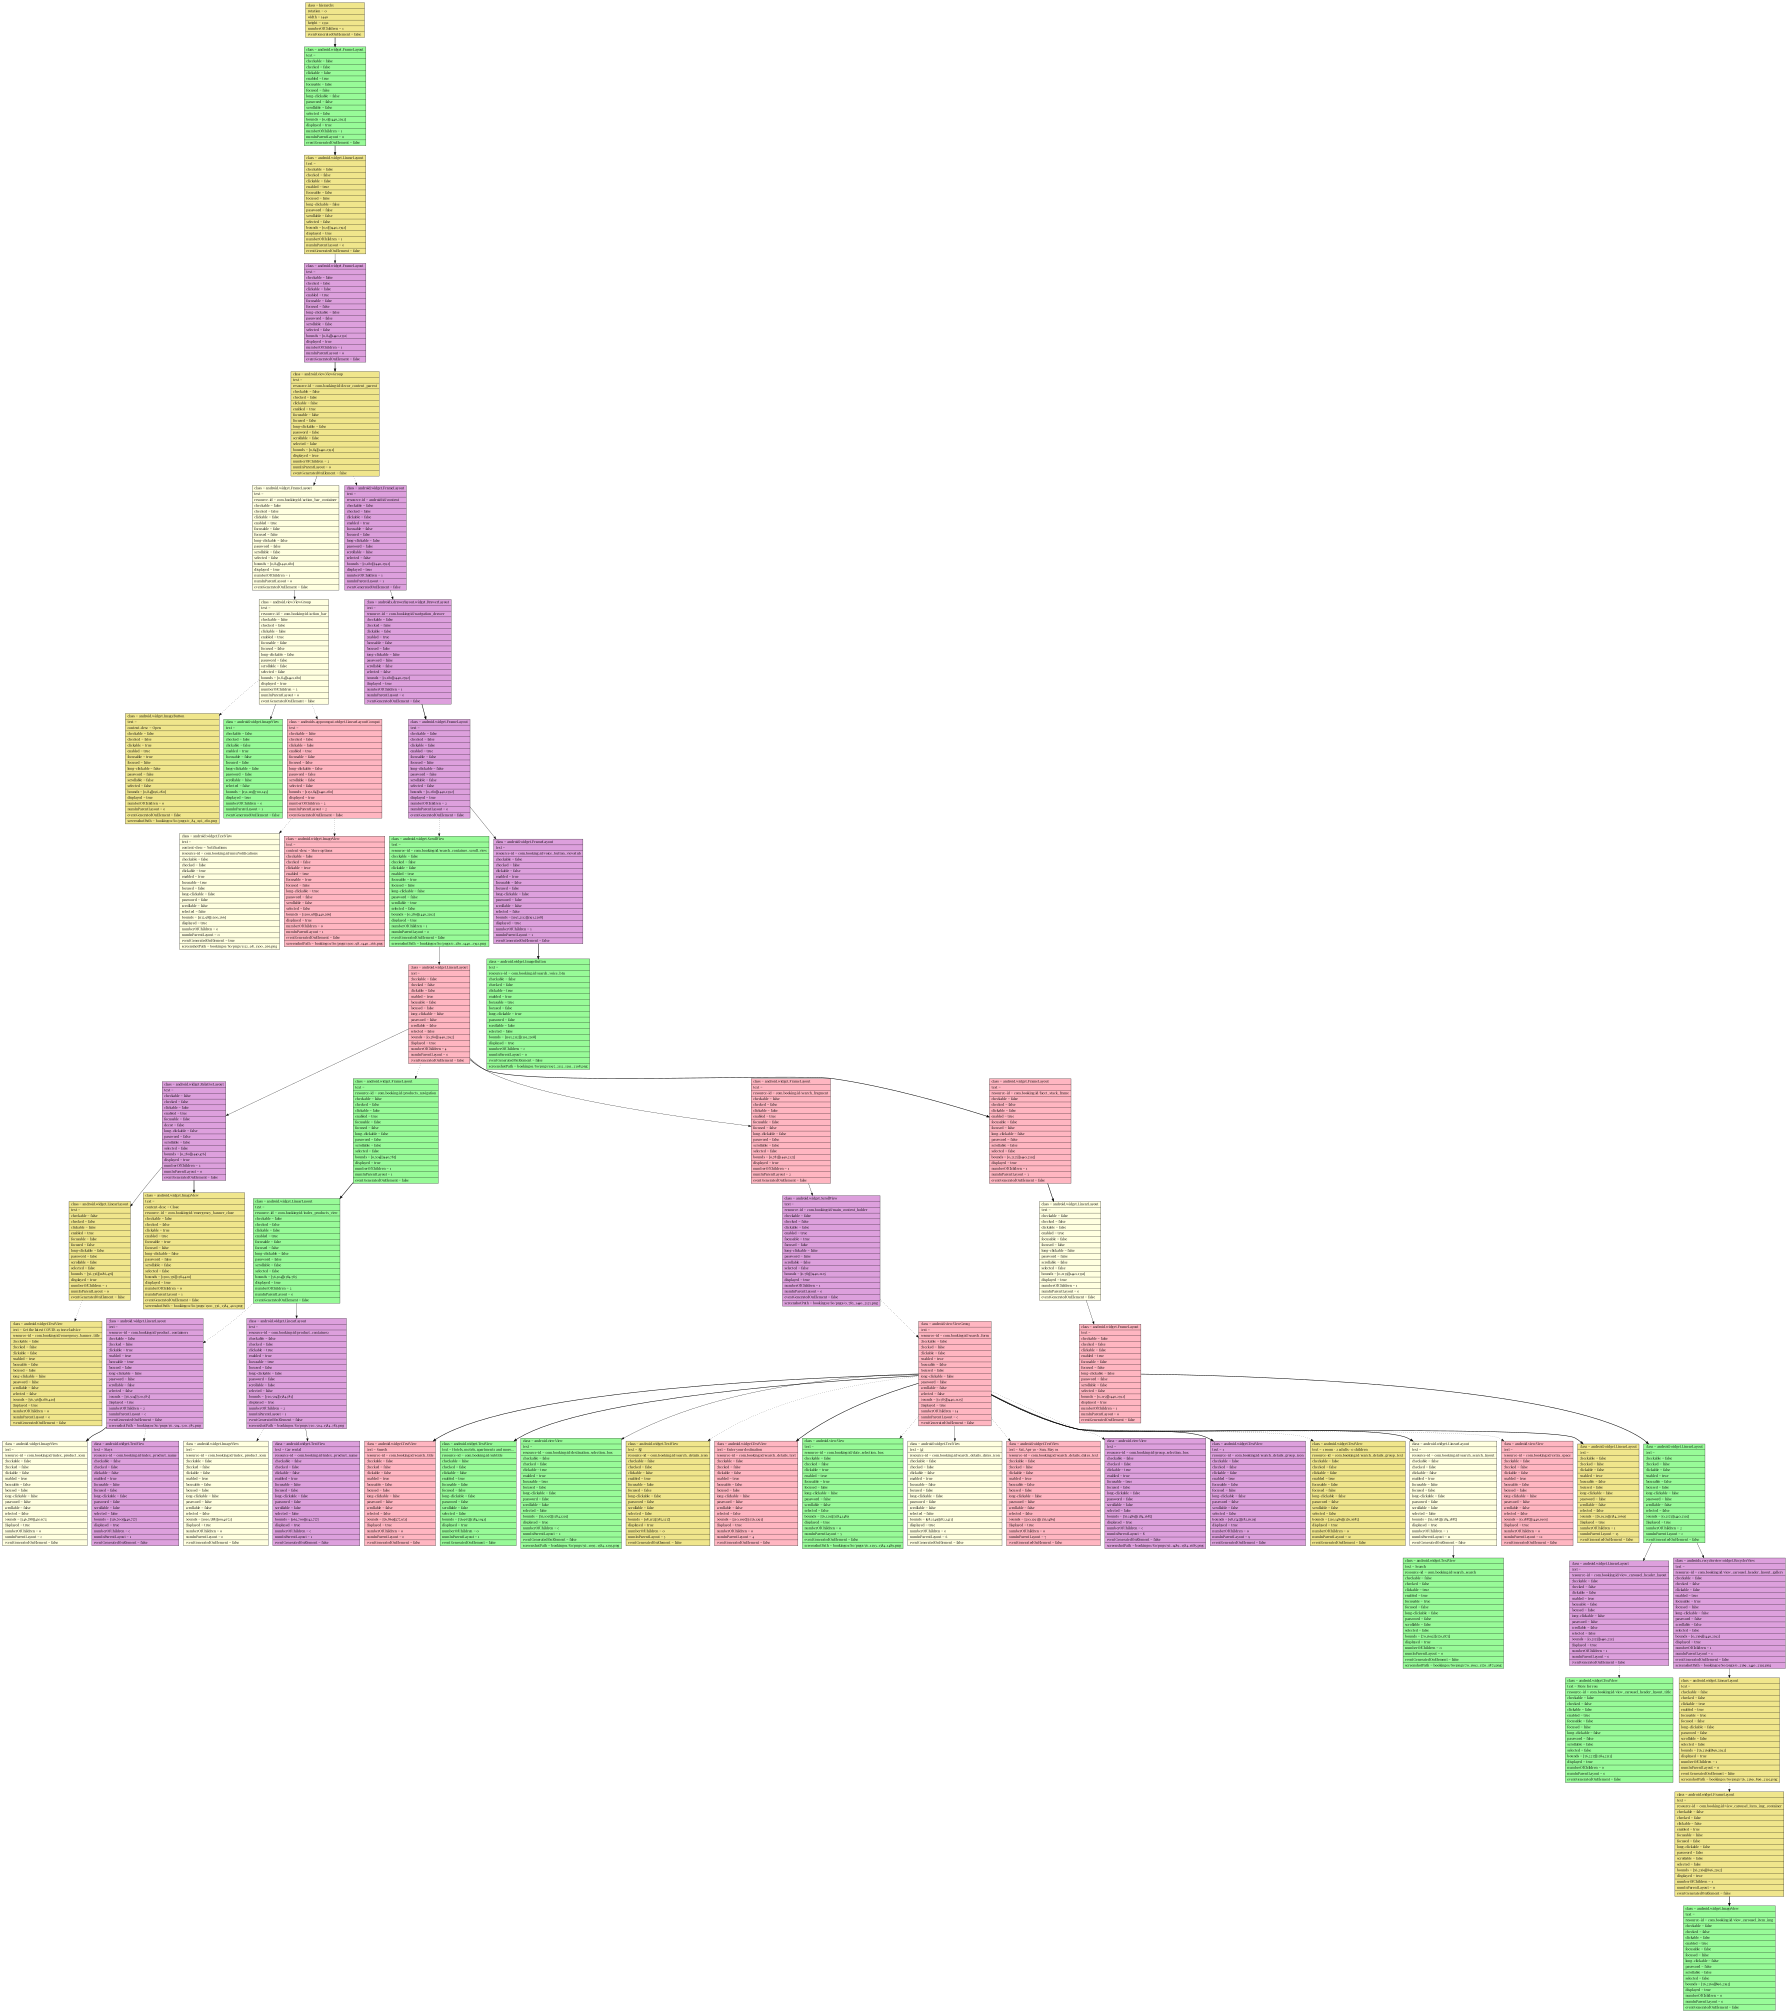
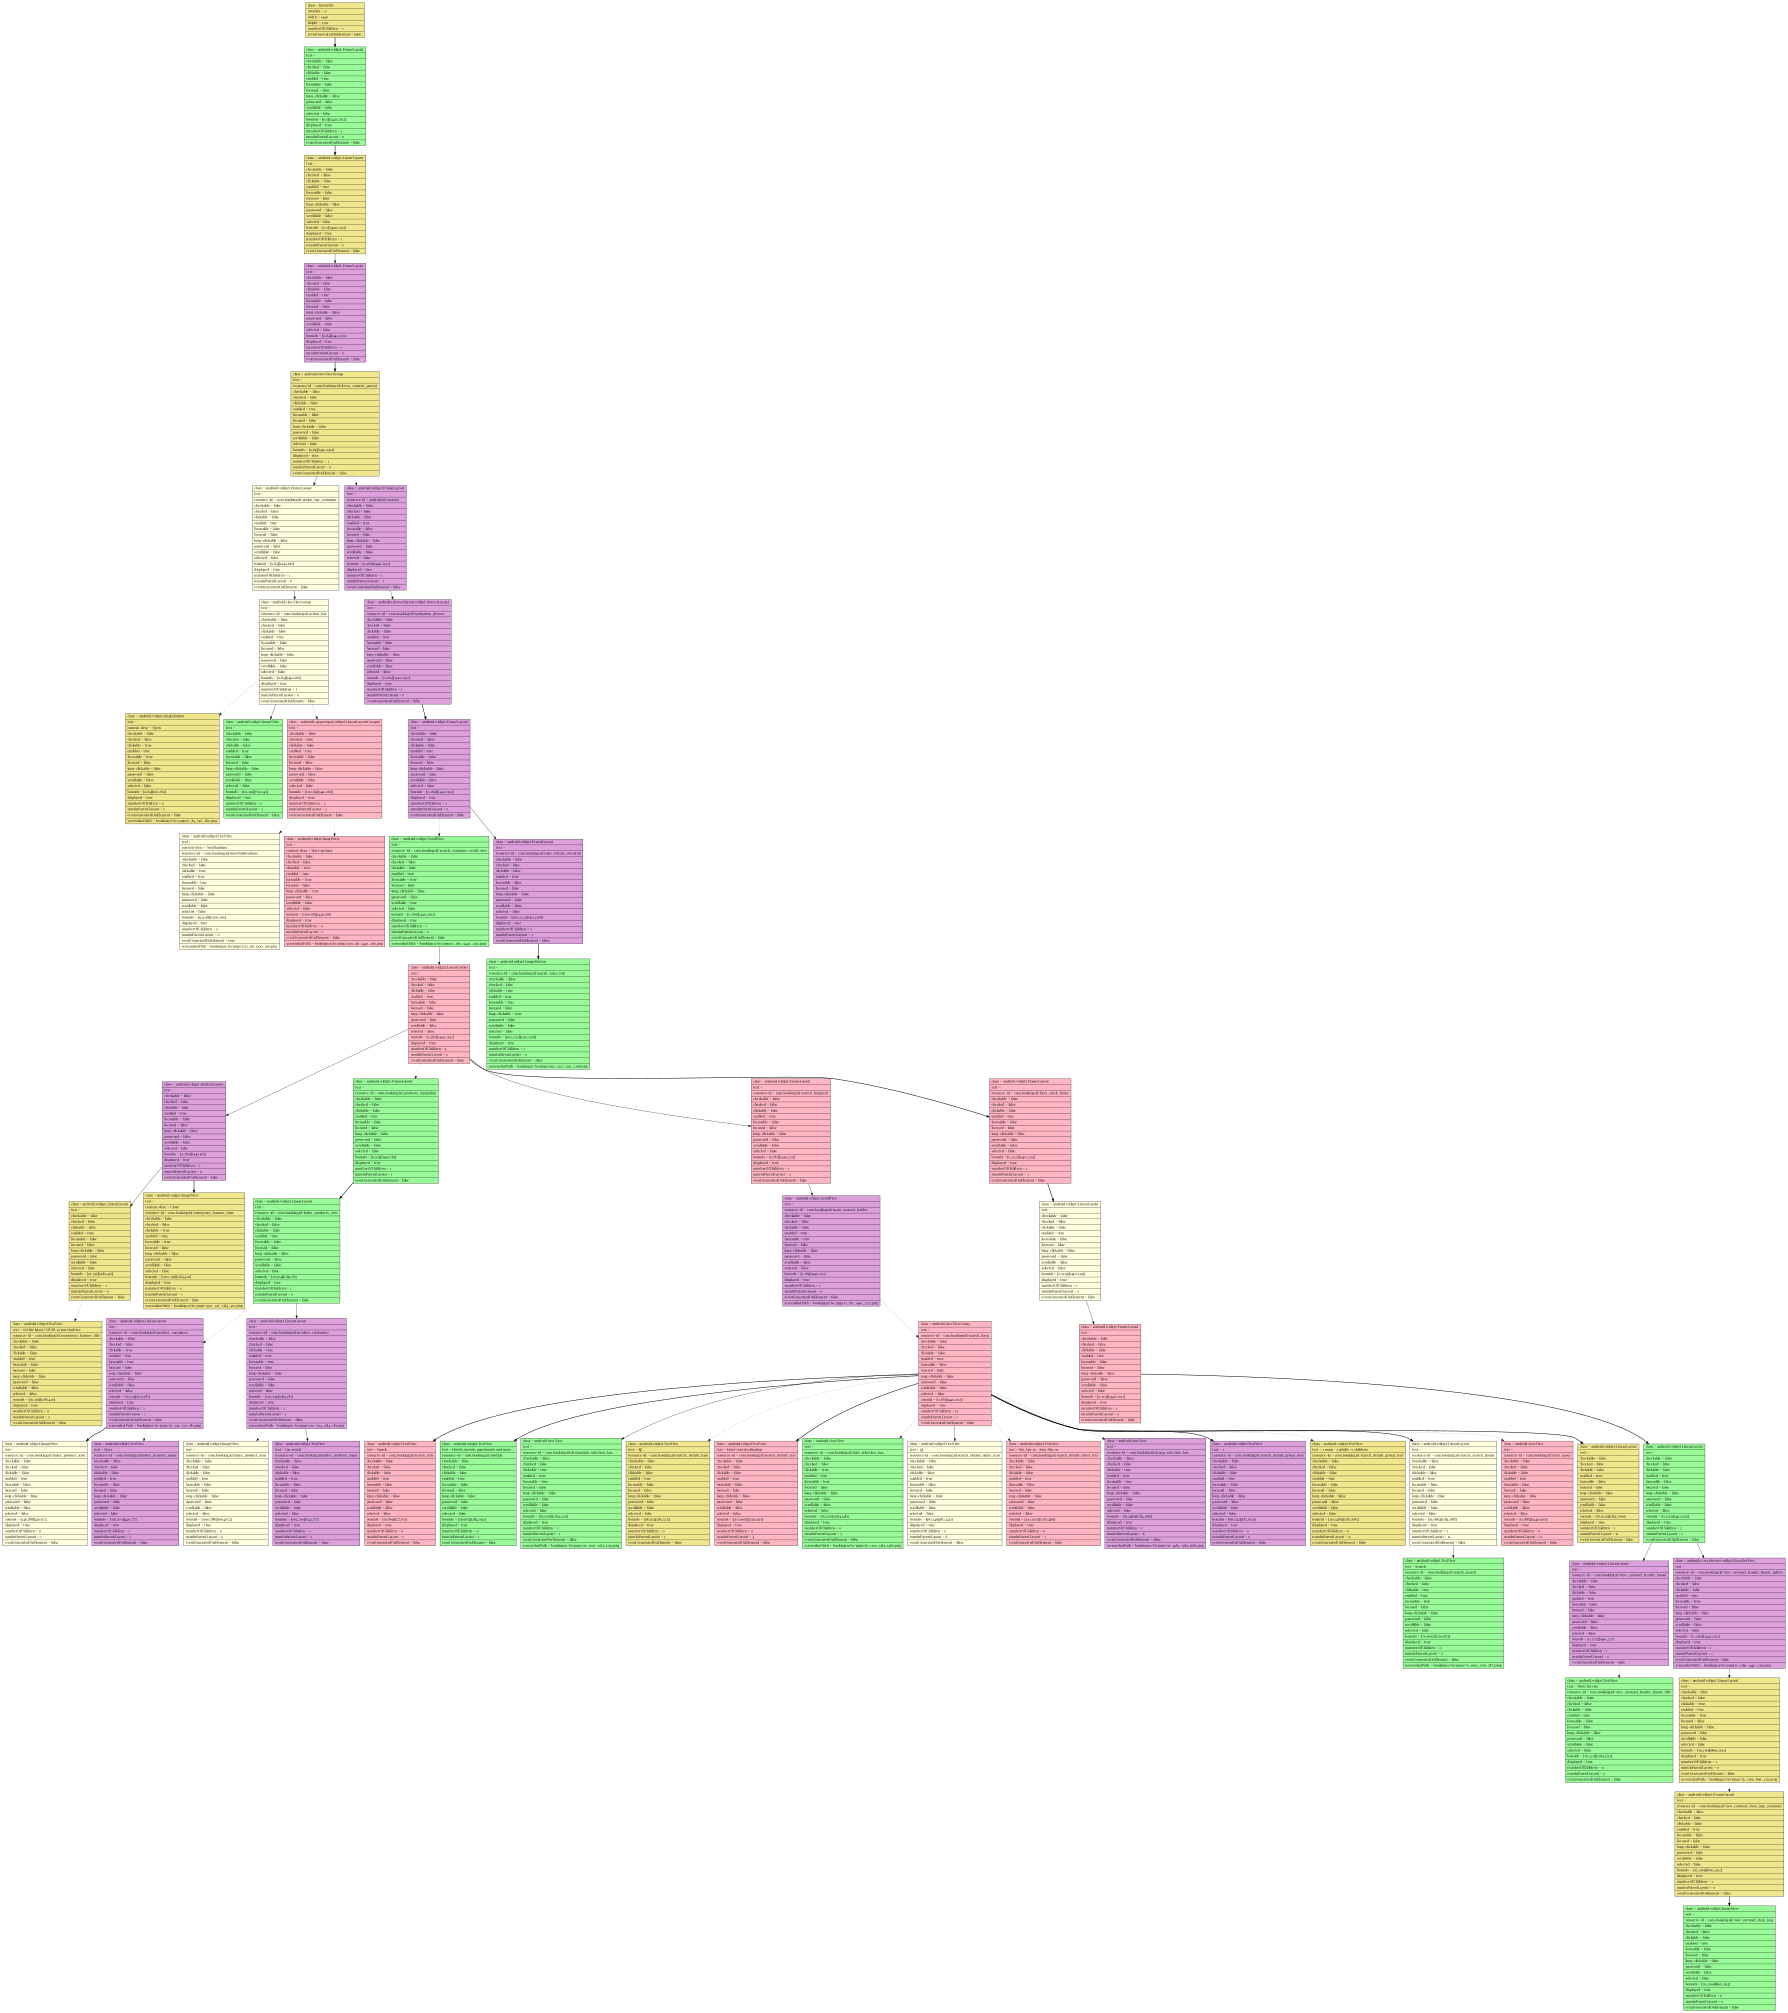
(174, 1125) -> (176, 1125)
